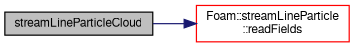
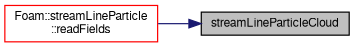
(169, 24) -> (173, 24)
